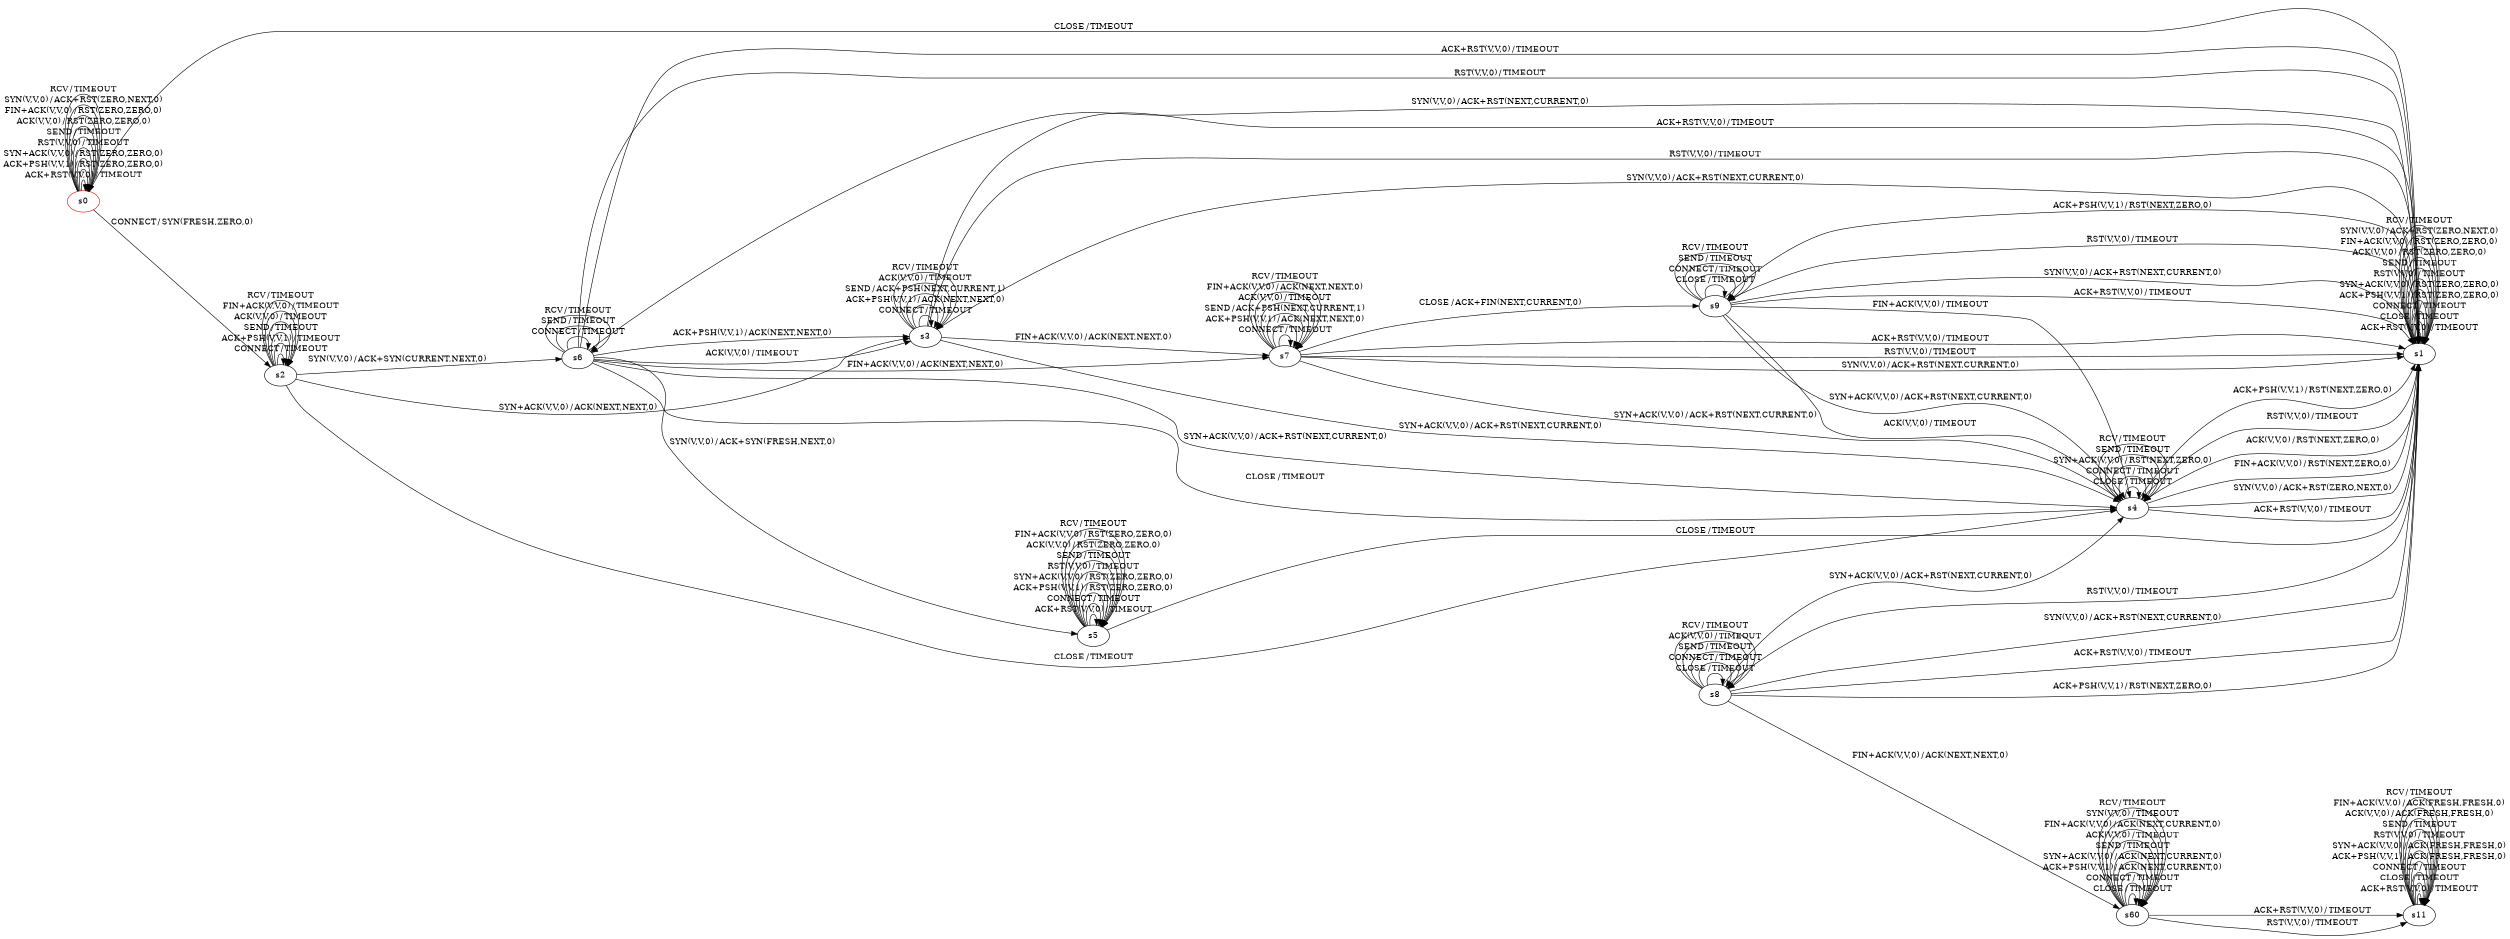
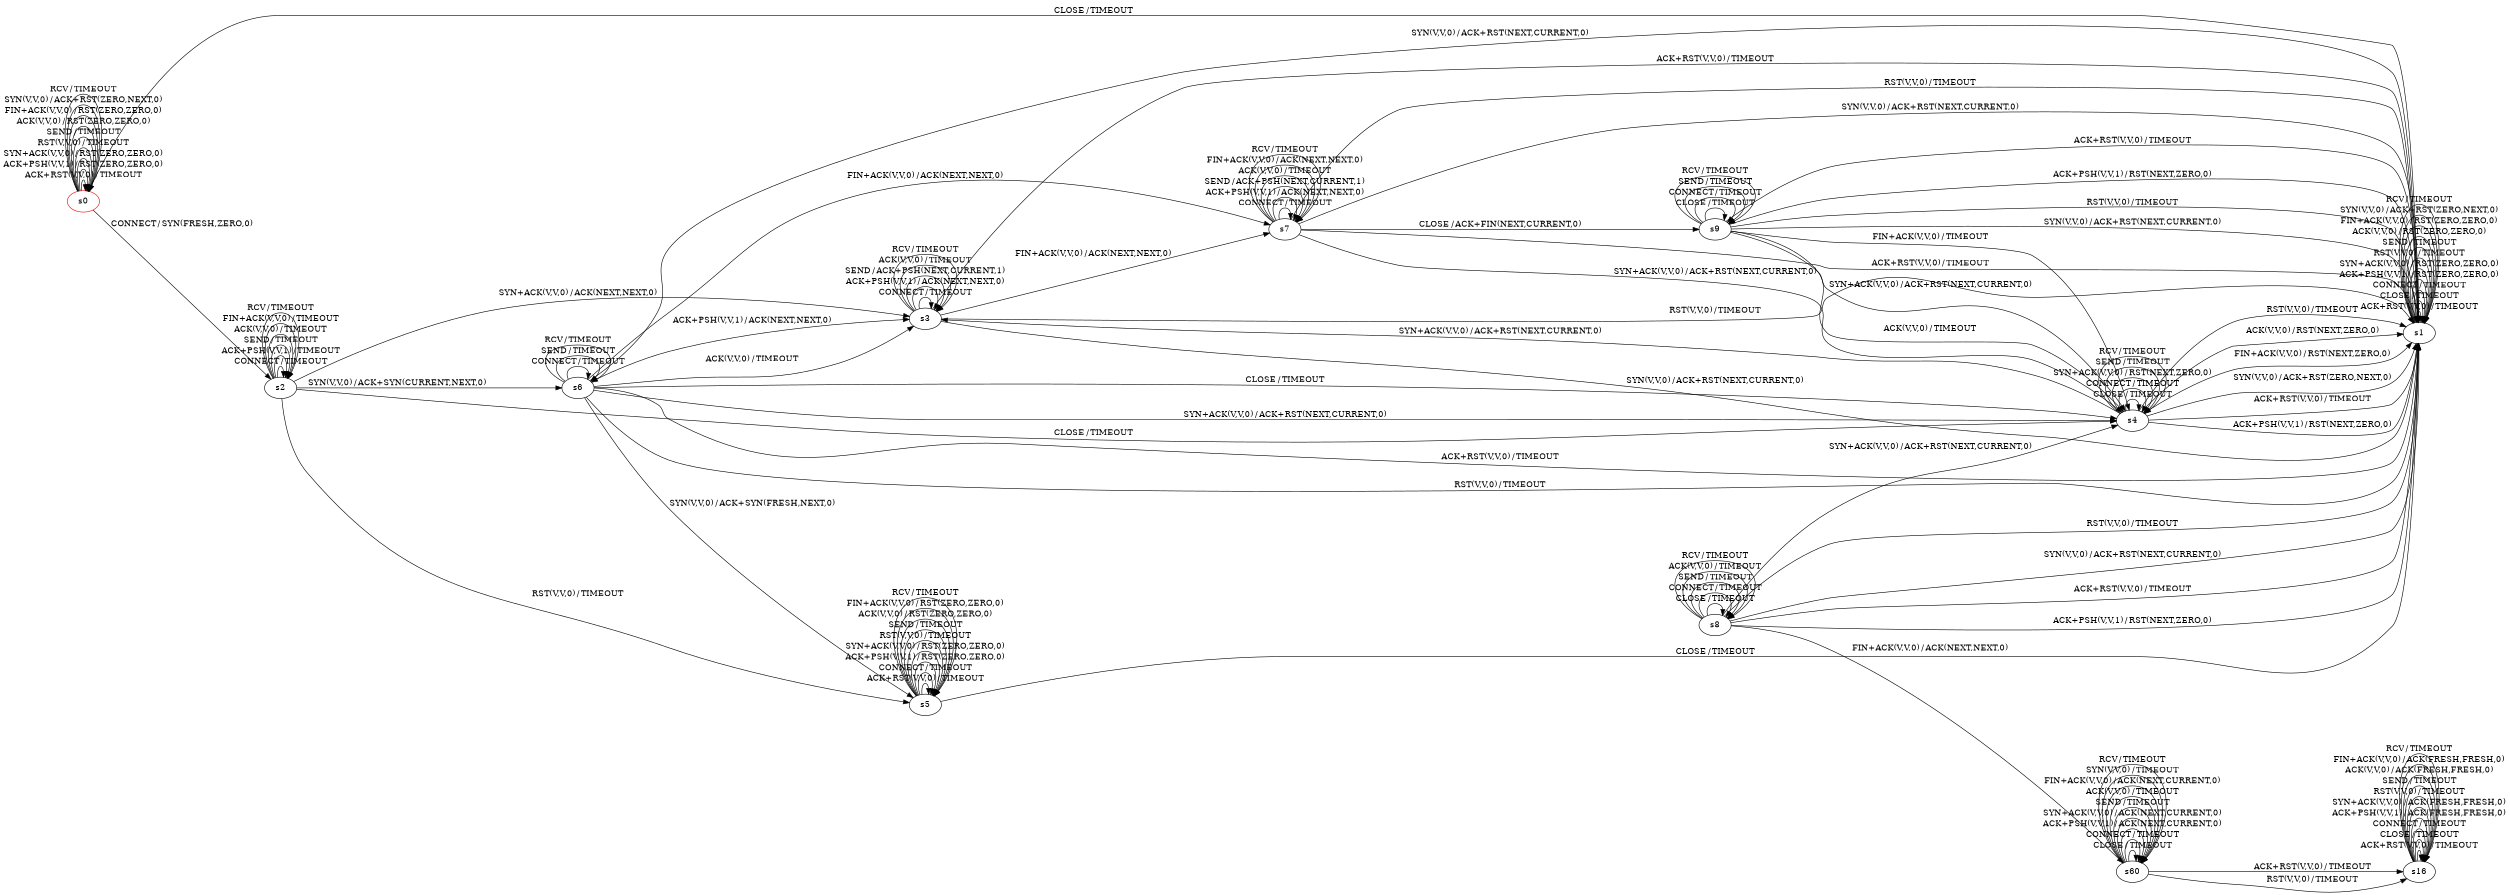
(1526, 439) -> (1539, 340)
none -> (550, 613)
(2419, 915) -> (2419, 872)
